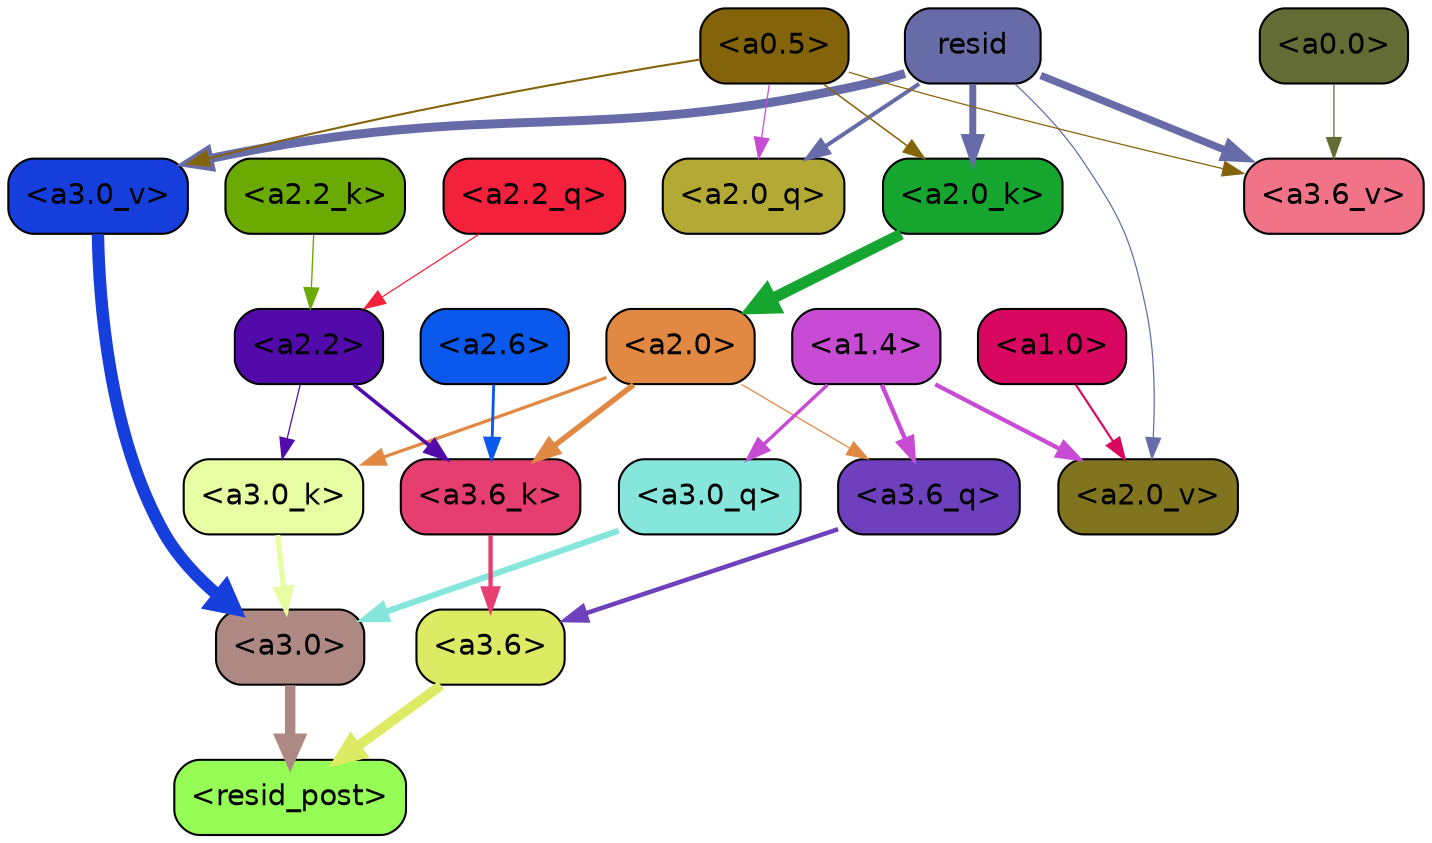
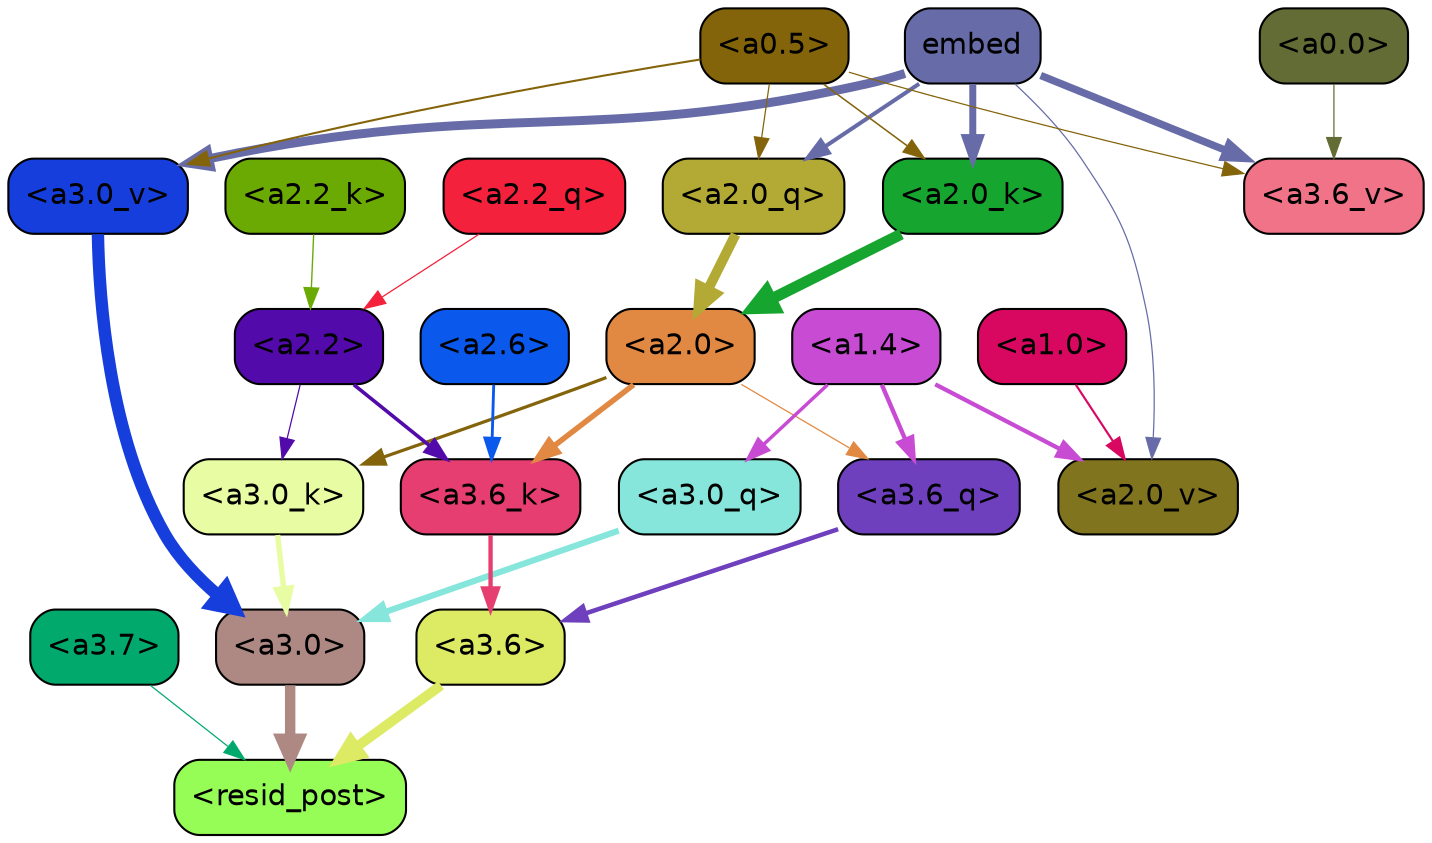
(973, 46) -> (973, 46)
(765, 116) -> (765, 116)
none -> (722, 262)
(506, 414) -> (506, 414)
none -> (104, 647)
